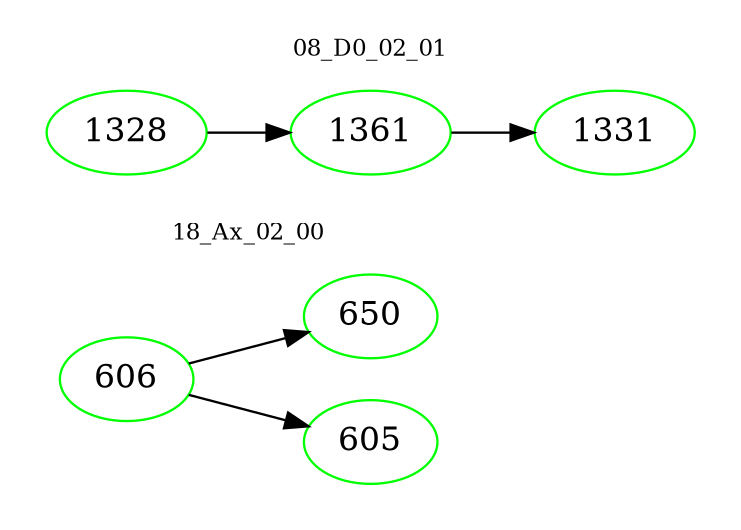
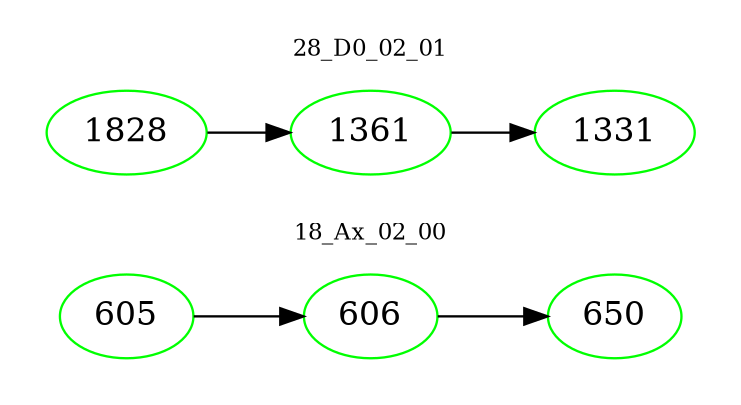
(371, 50) -> (371, 50)
(127, 133) -> (127, 133)
(237, 408) -> (237, 316)
